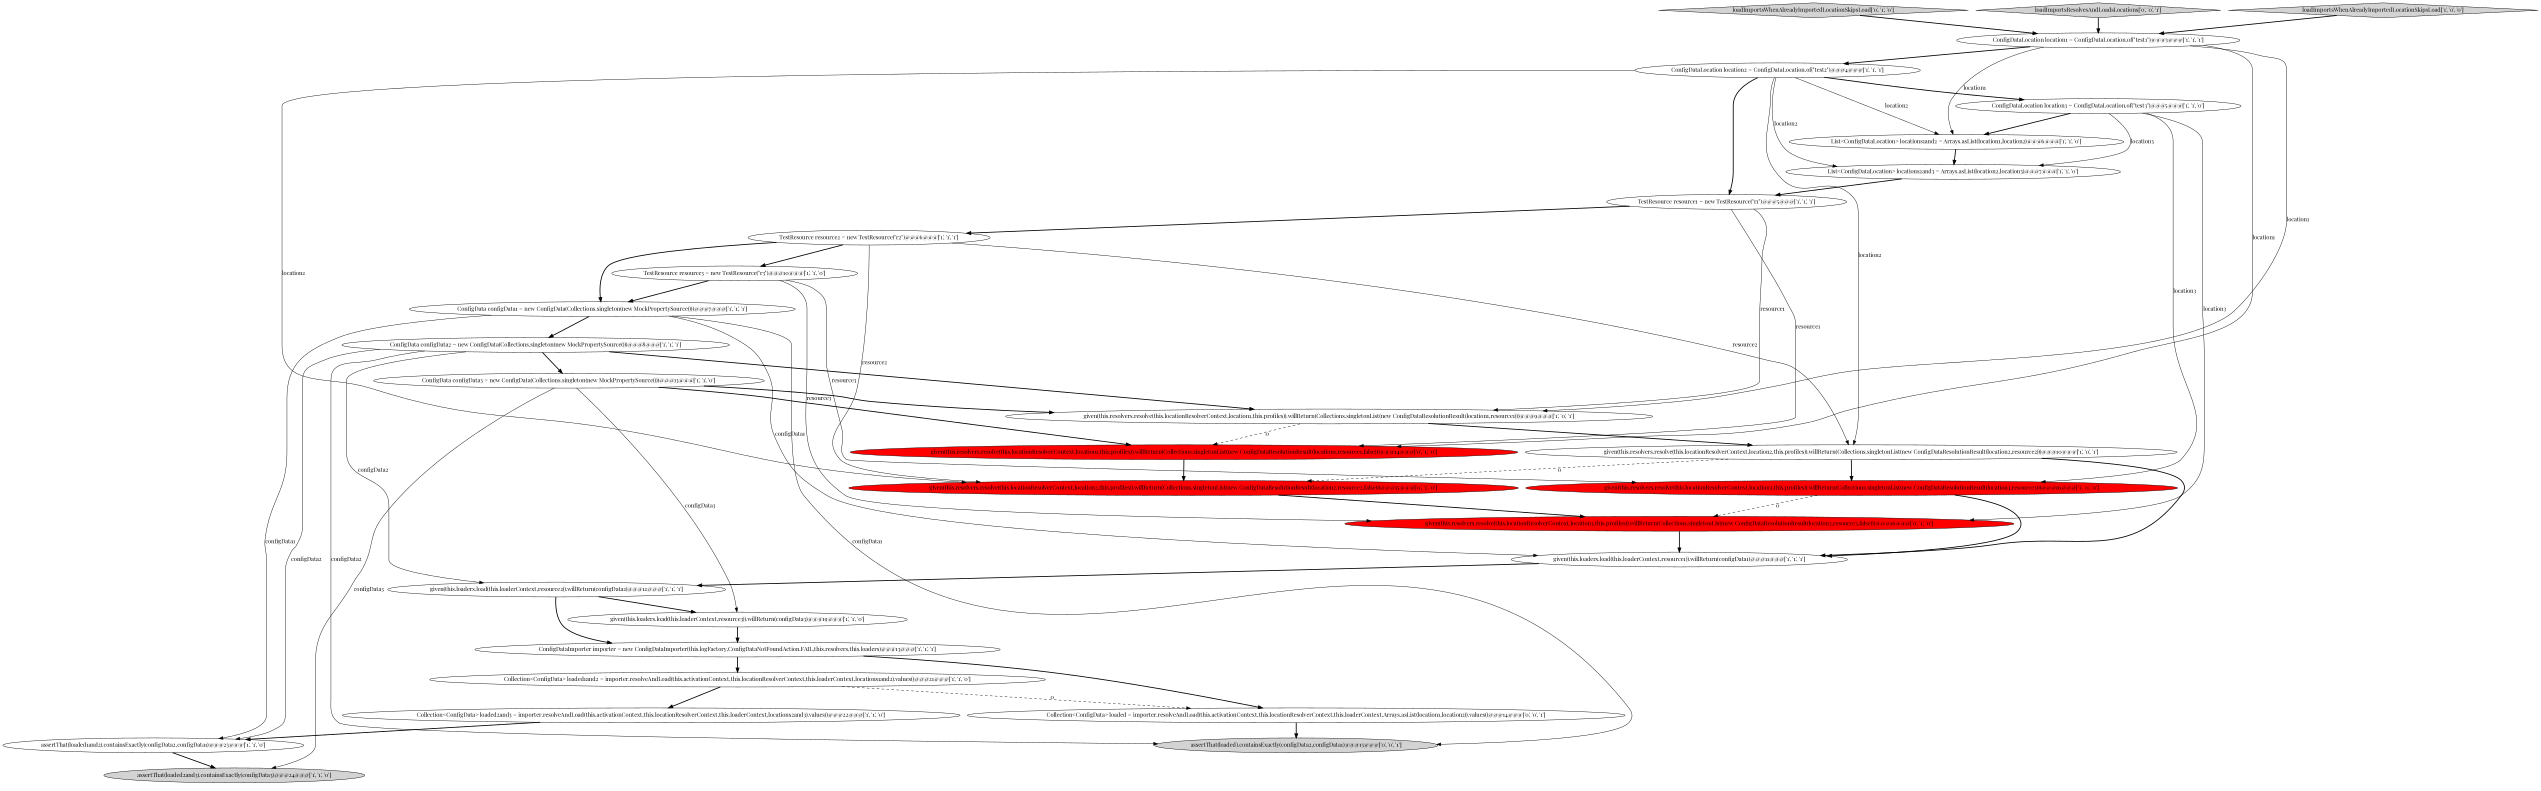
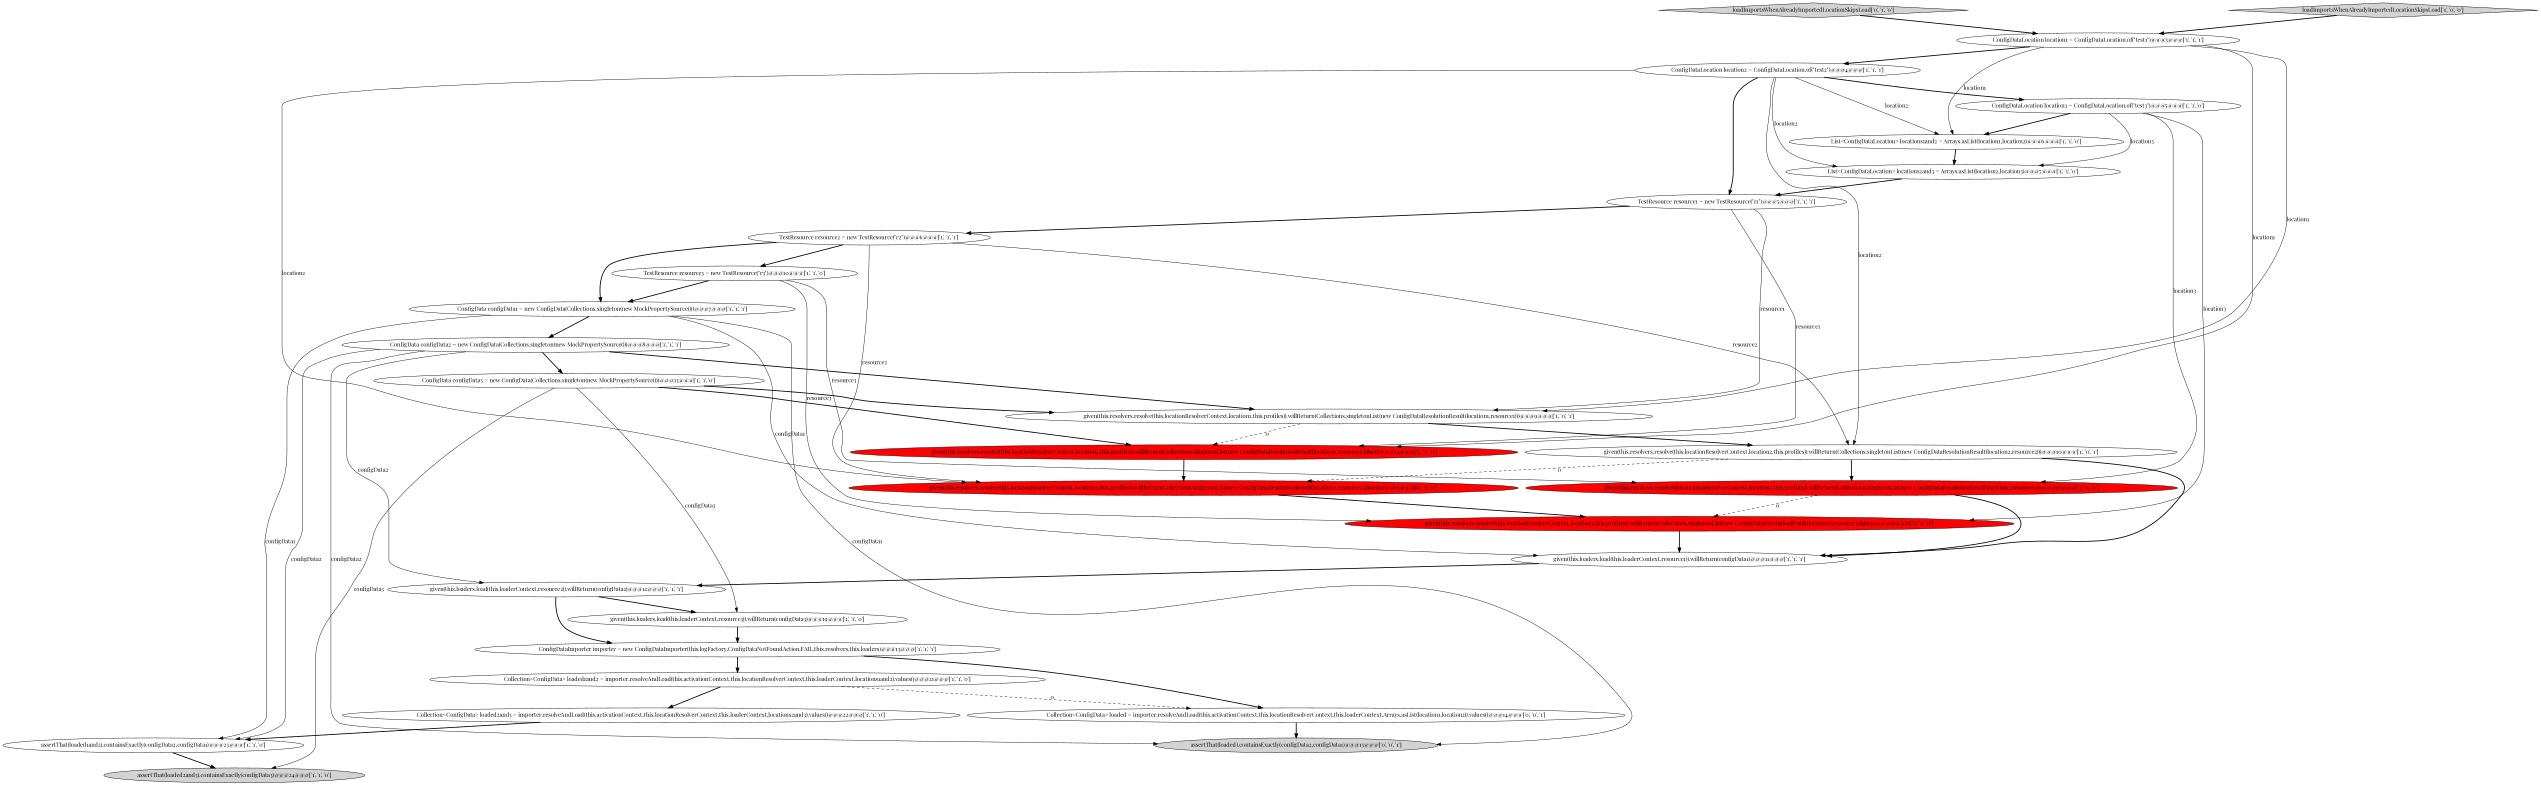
(2098, 10) -> none
